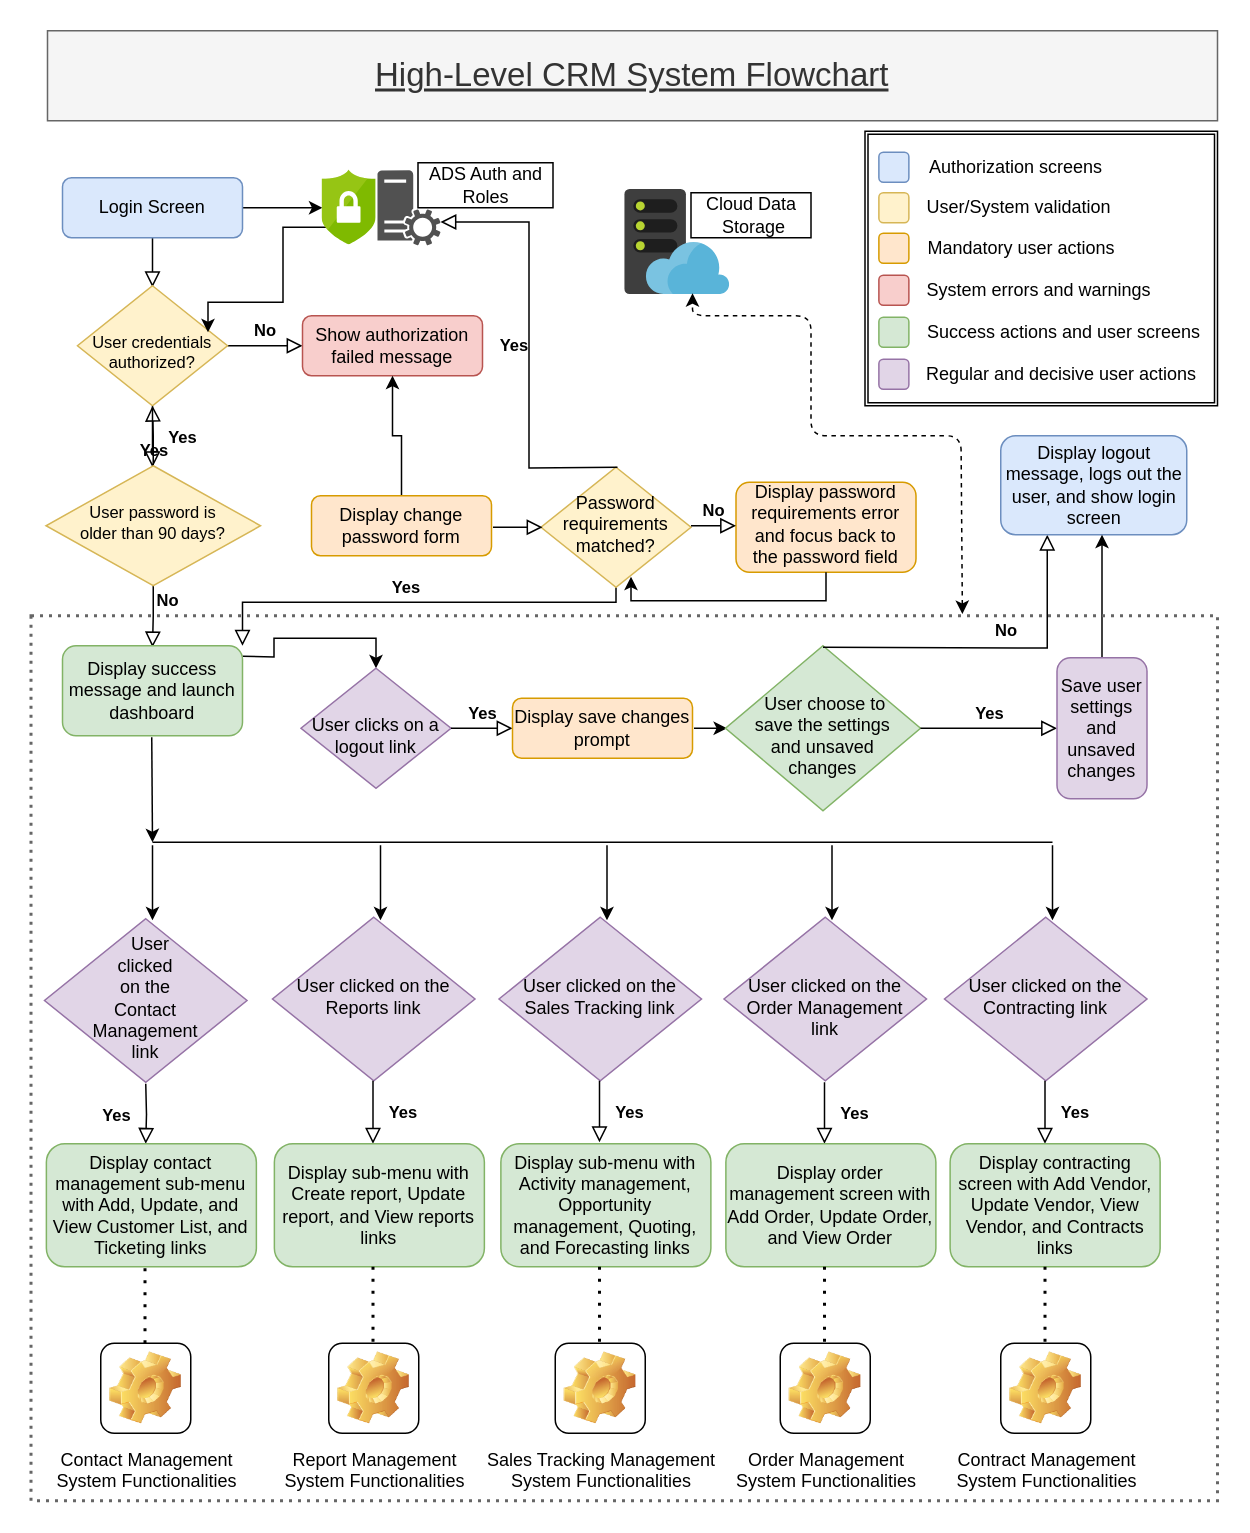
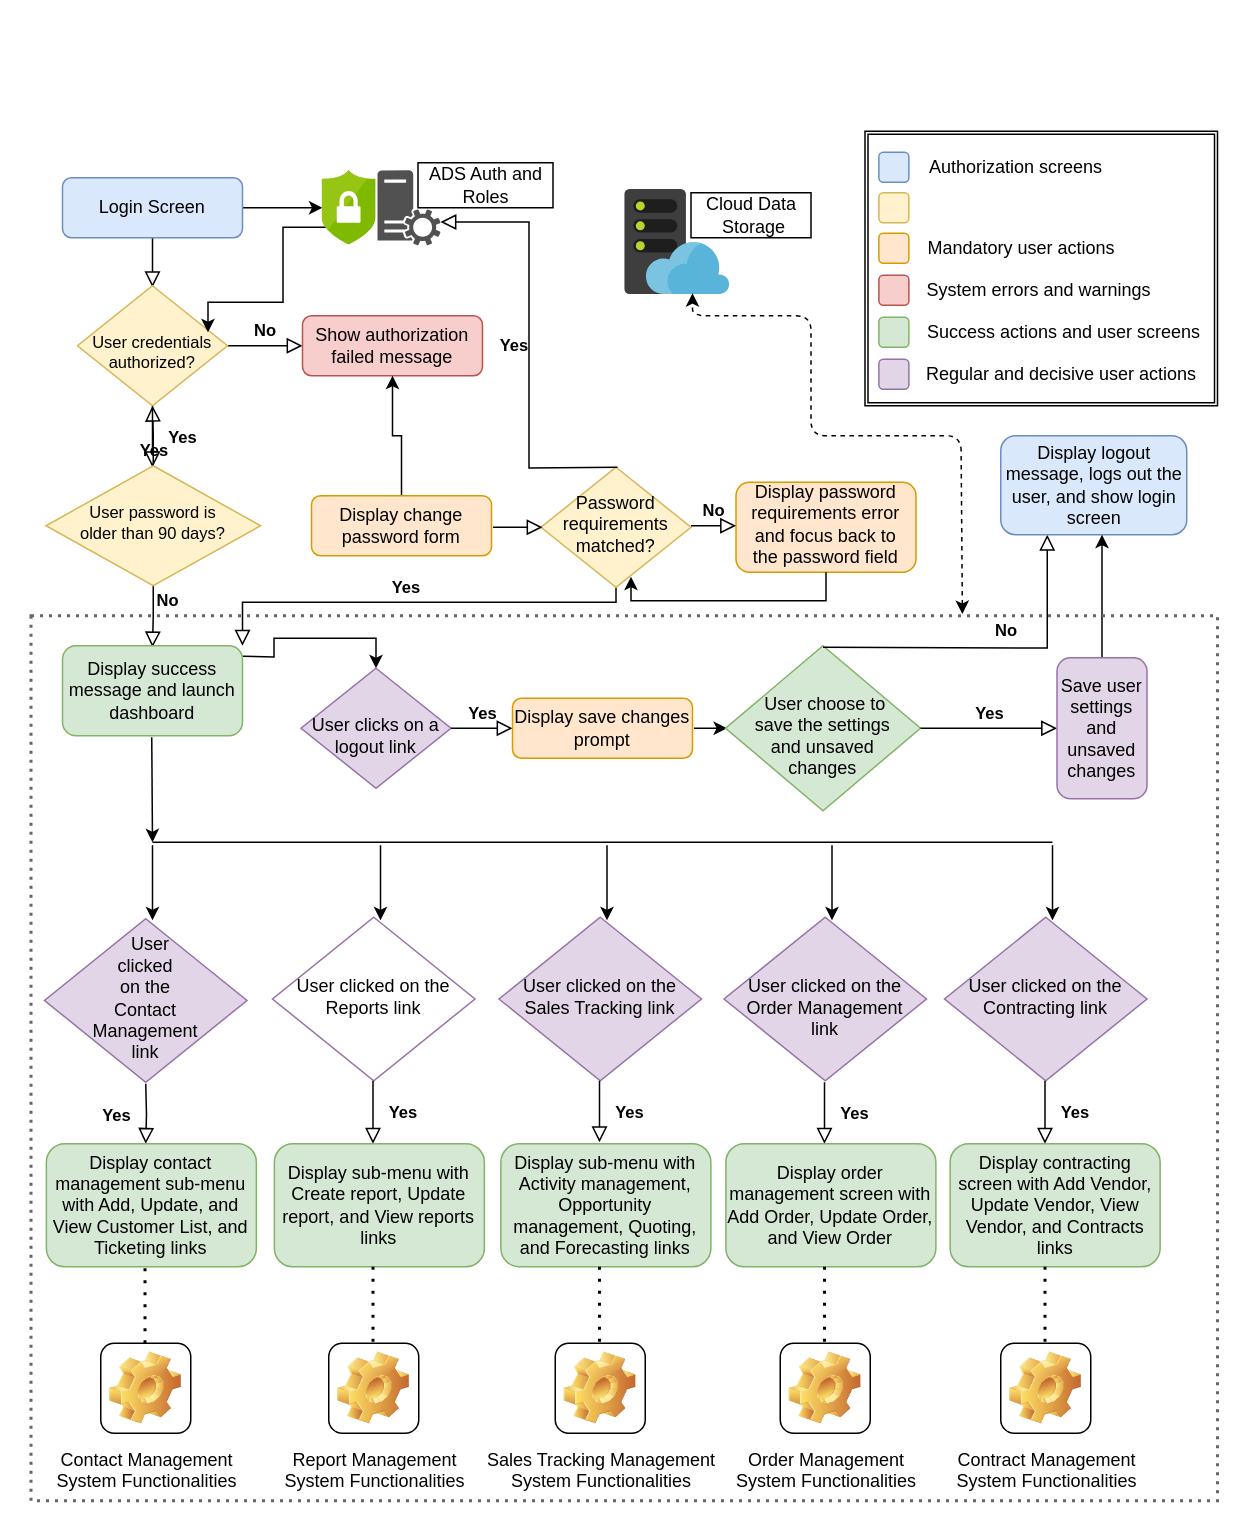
(632, 76) -> none
(1014, 208) -> none
(374, 999) -> (374, 999)
